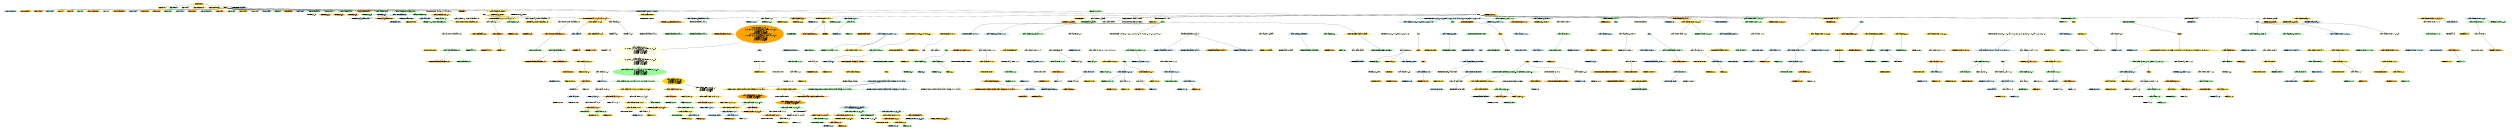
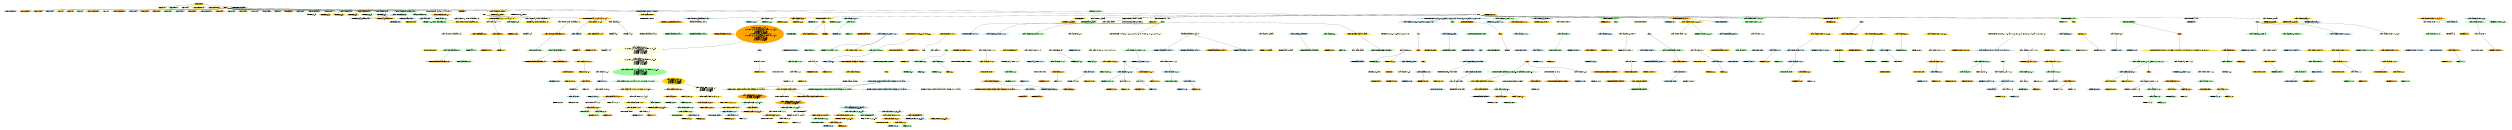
(1777, 22) -> none
(528, 34) -> (528, 34)
(1077, 62) -> (1077, 62)
(707, 108) -> (707, 108)
